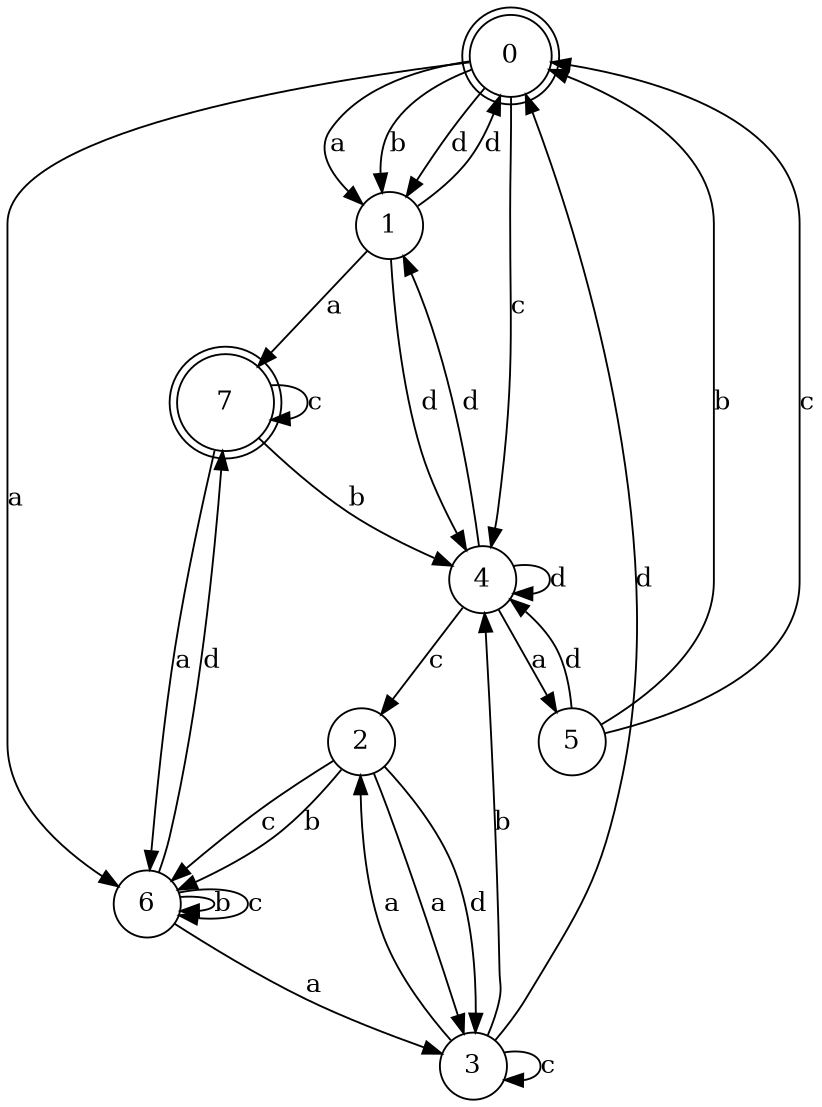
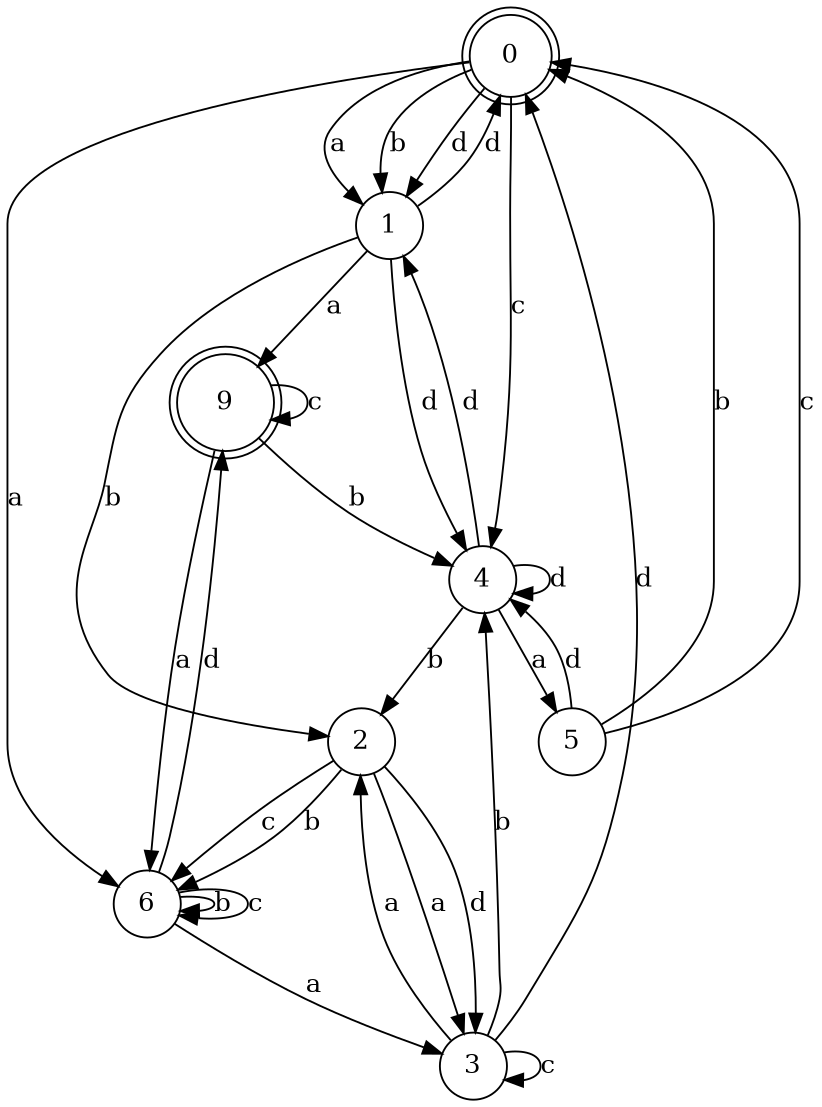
(226, 403) -> (226, 403)
none -> (100, 503)
(436, 661) -> (436, 661)
